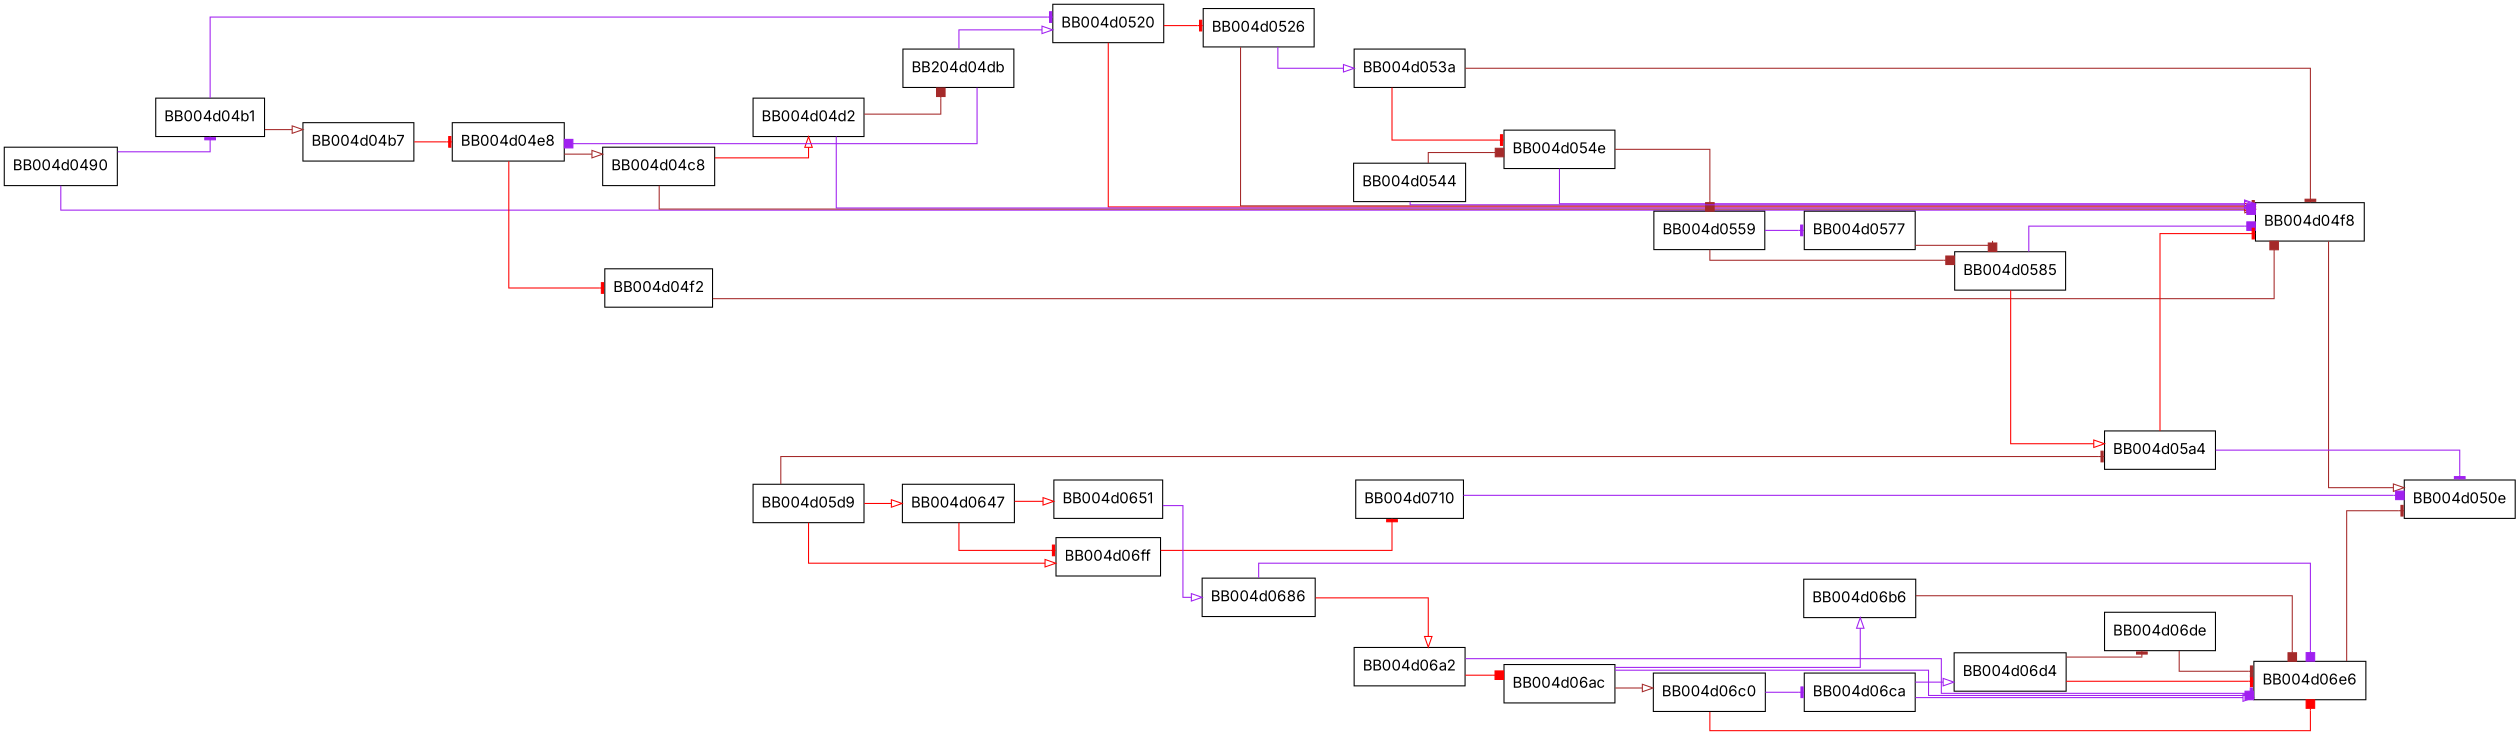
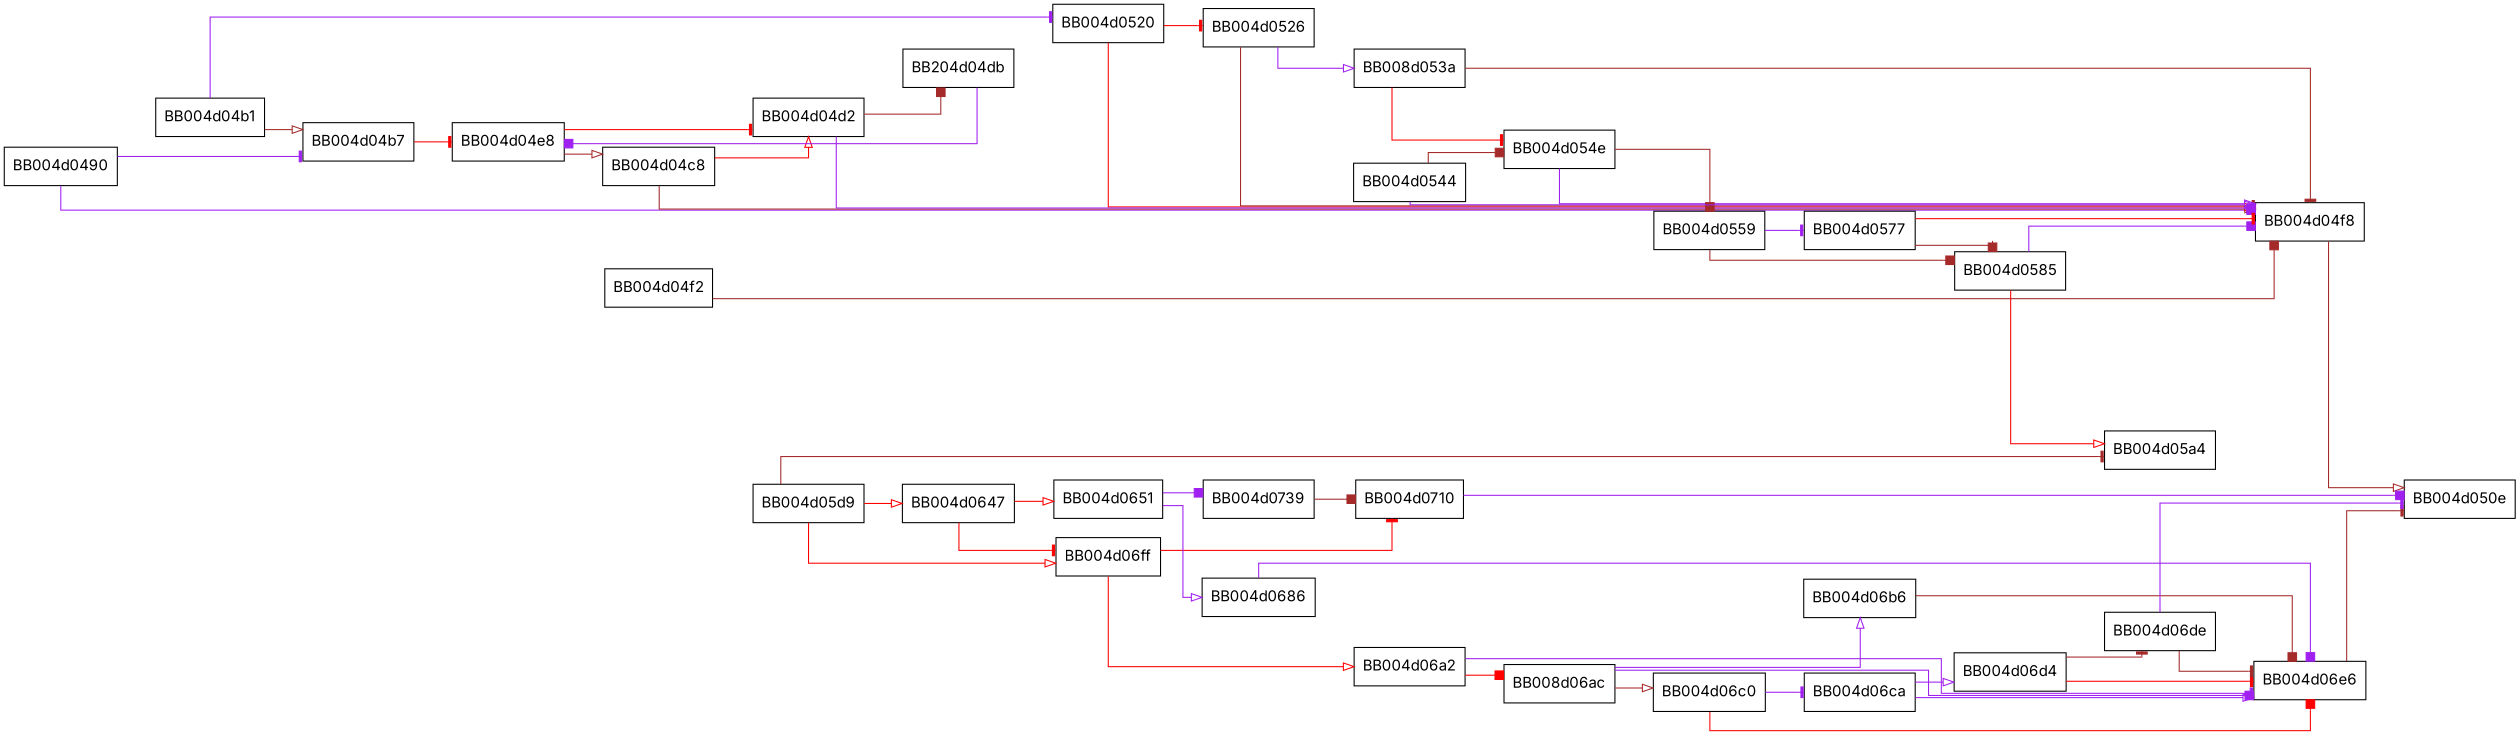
(991, 30) -> none
(1410, 68) -> (1410, 68)
(169, 152) -> (207, 156)
(509, 270) -> (656, 130)
(2160, 287) -> (2083, 219)
(2350, 450) -> (2225, 503)
none -> (1259, 499)
(1391, 598) -> (1181, 667)
(1559, 684) -> (1559, 684)
